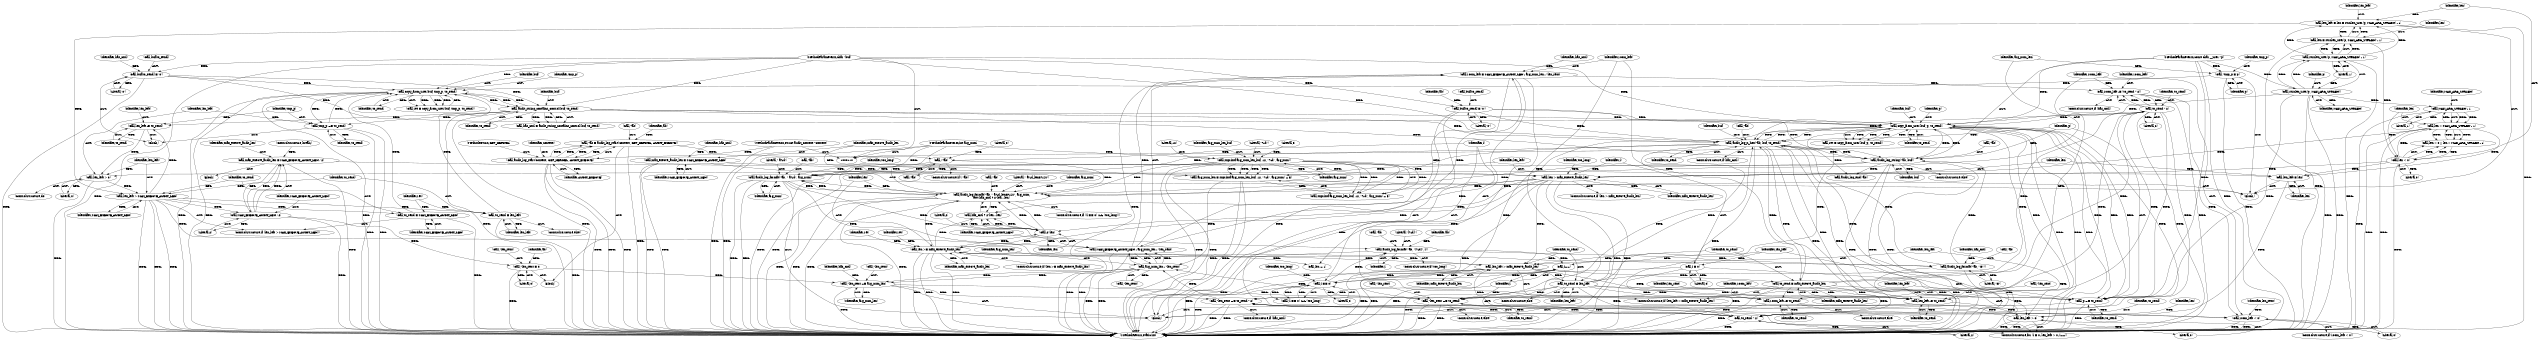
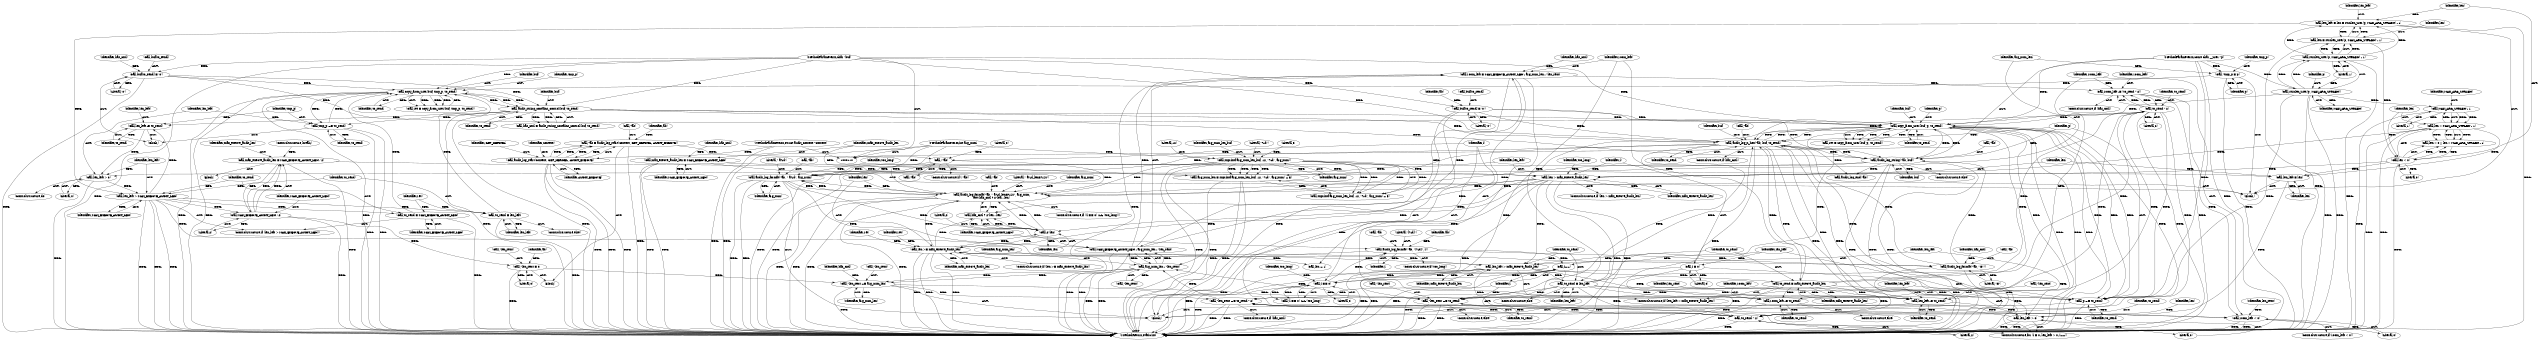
(489, 143) -> (489, 143)
(2404, 143) -> (2404, 143)
